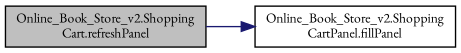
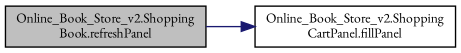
(106, 27) -> (106, 27)
